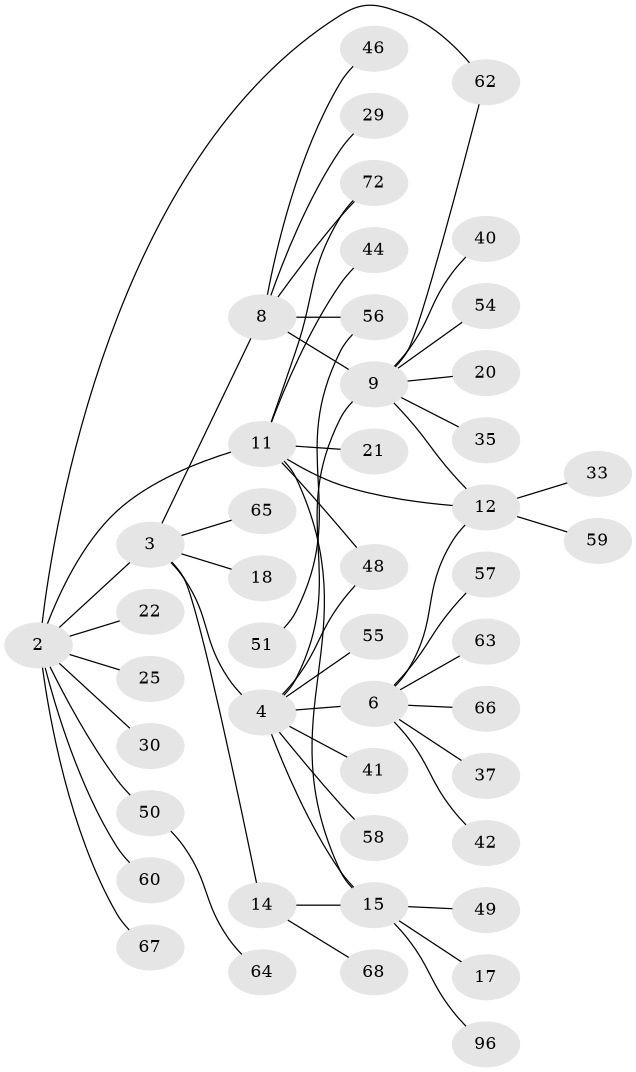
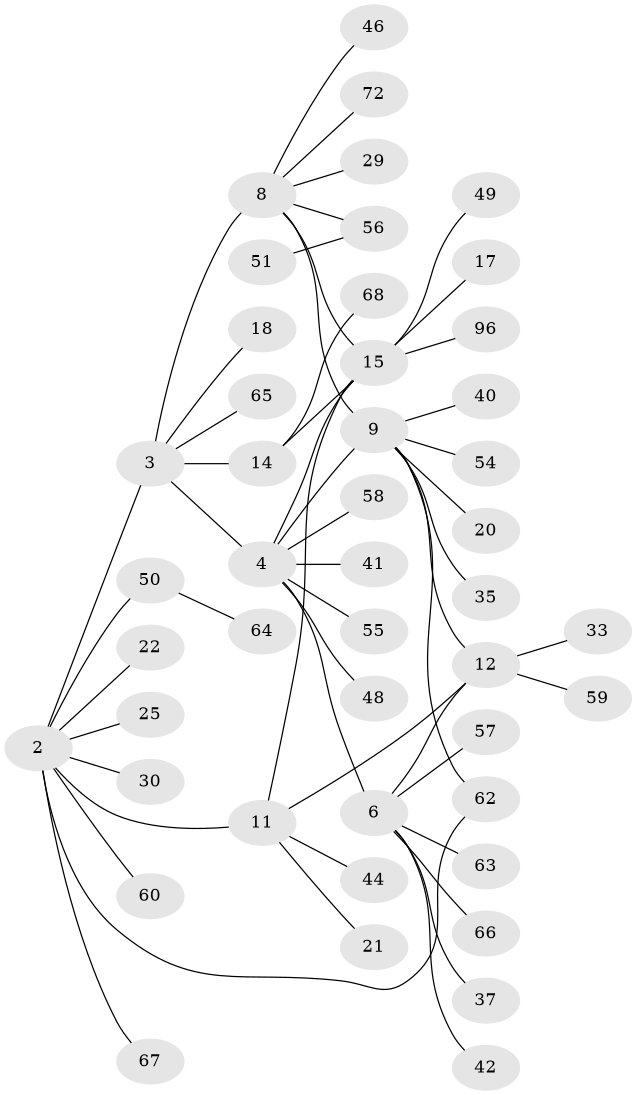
none -> (325, 301)
(308, 309) -> none
(327, 513) -> none
